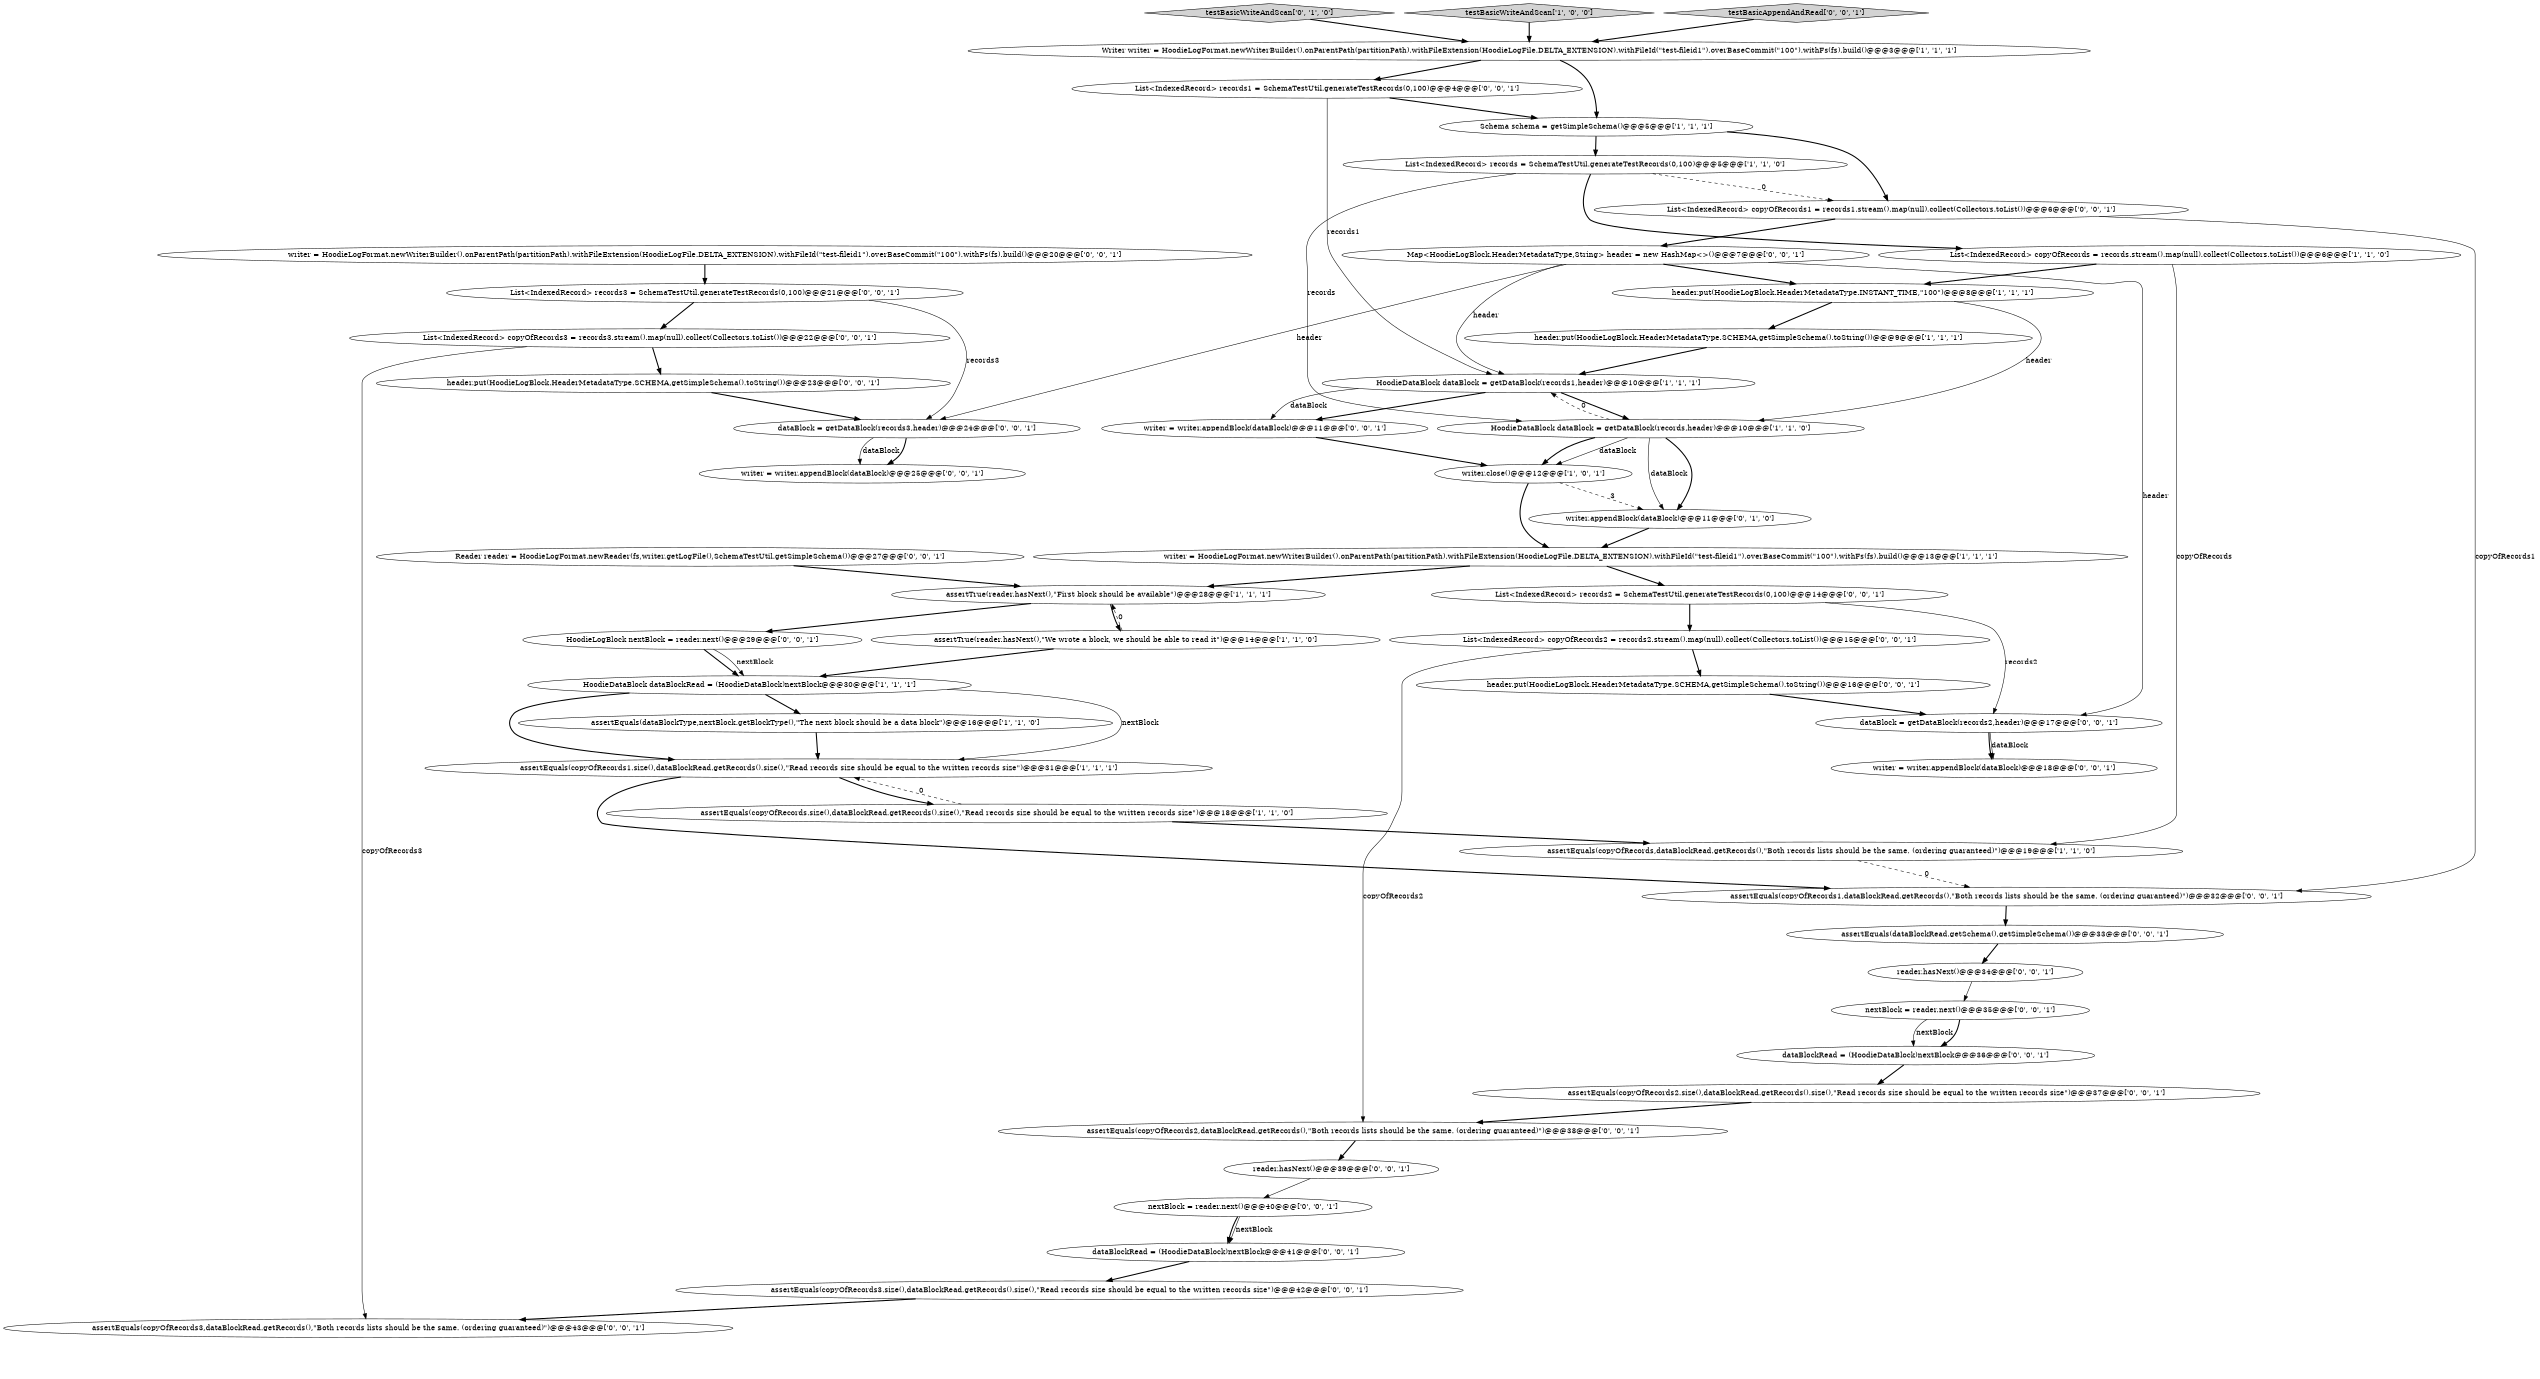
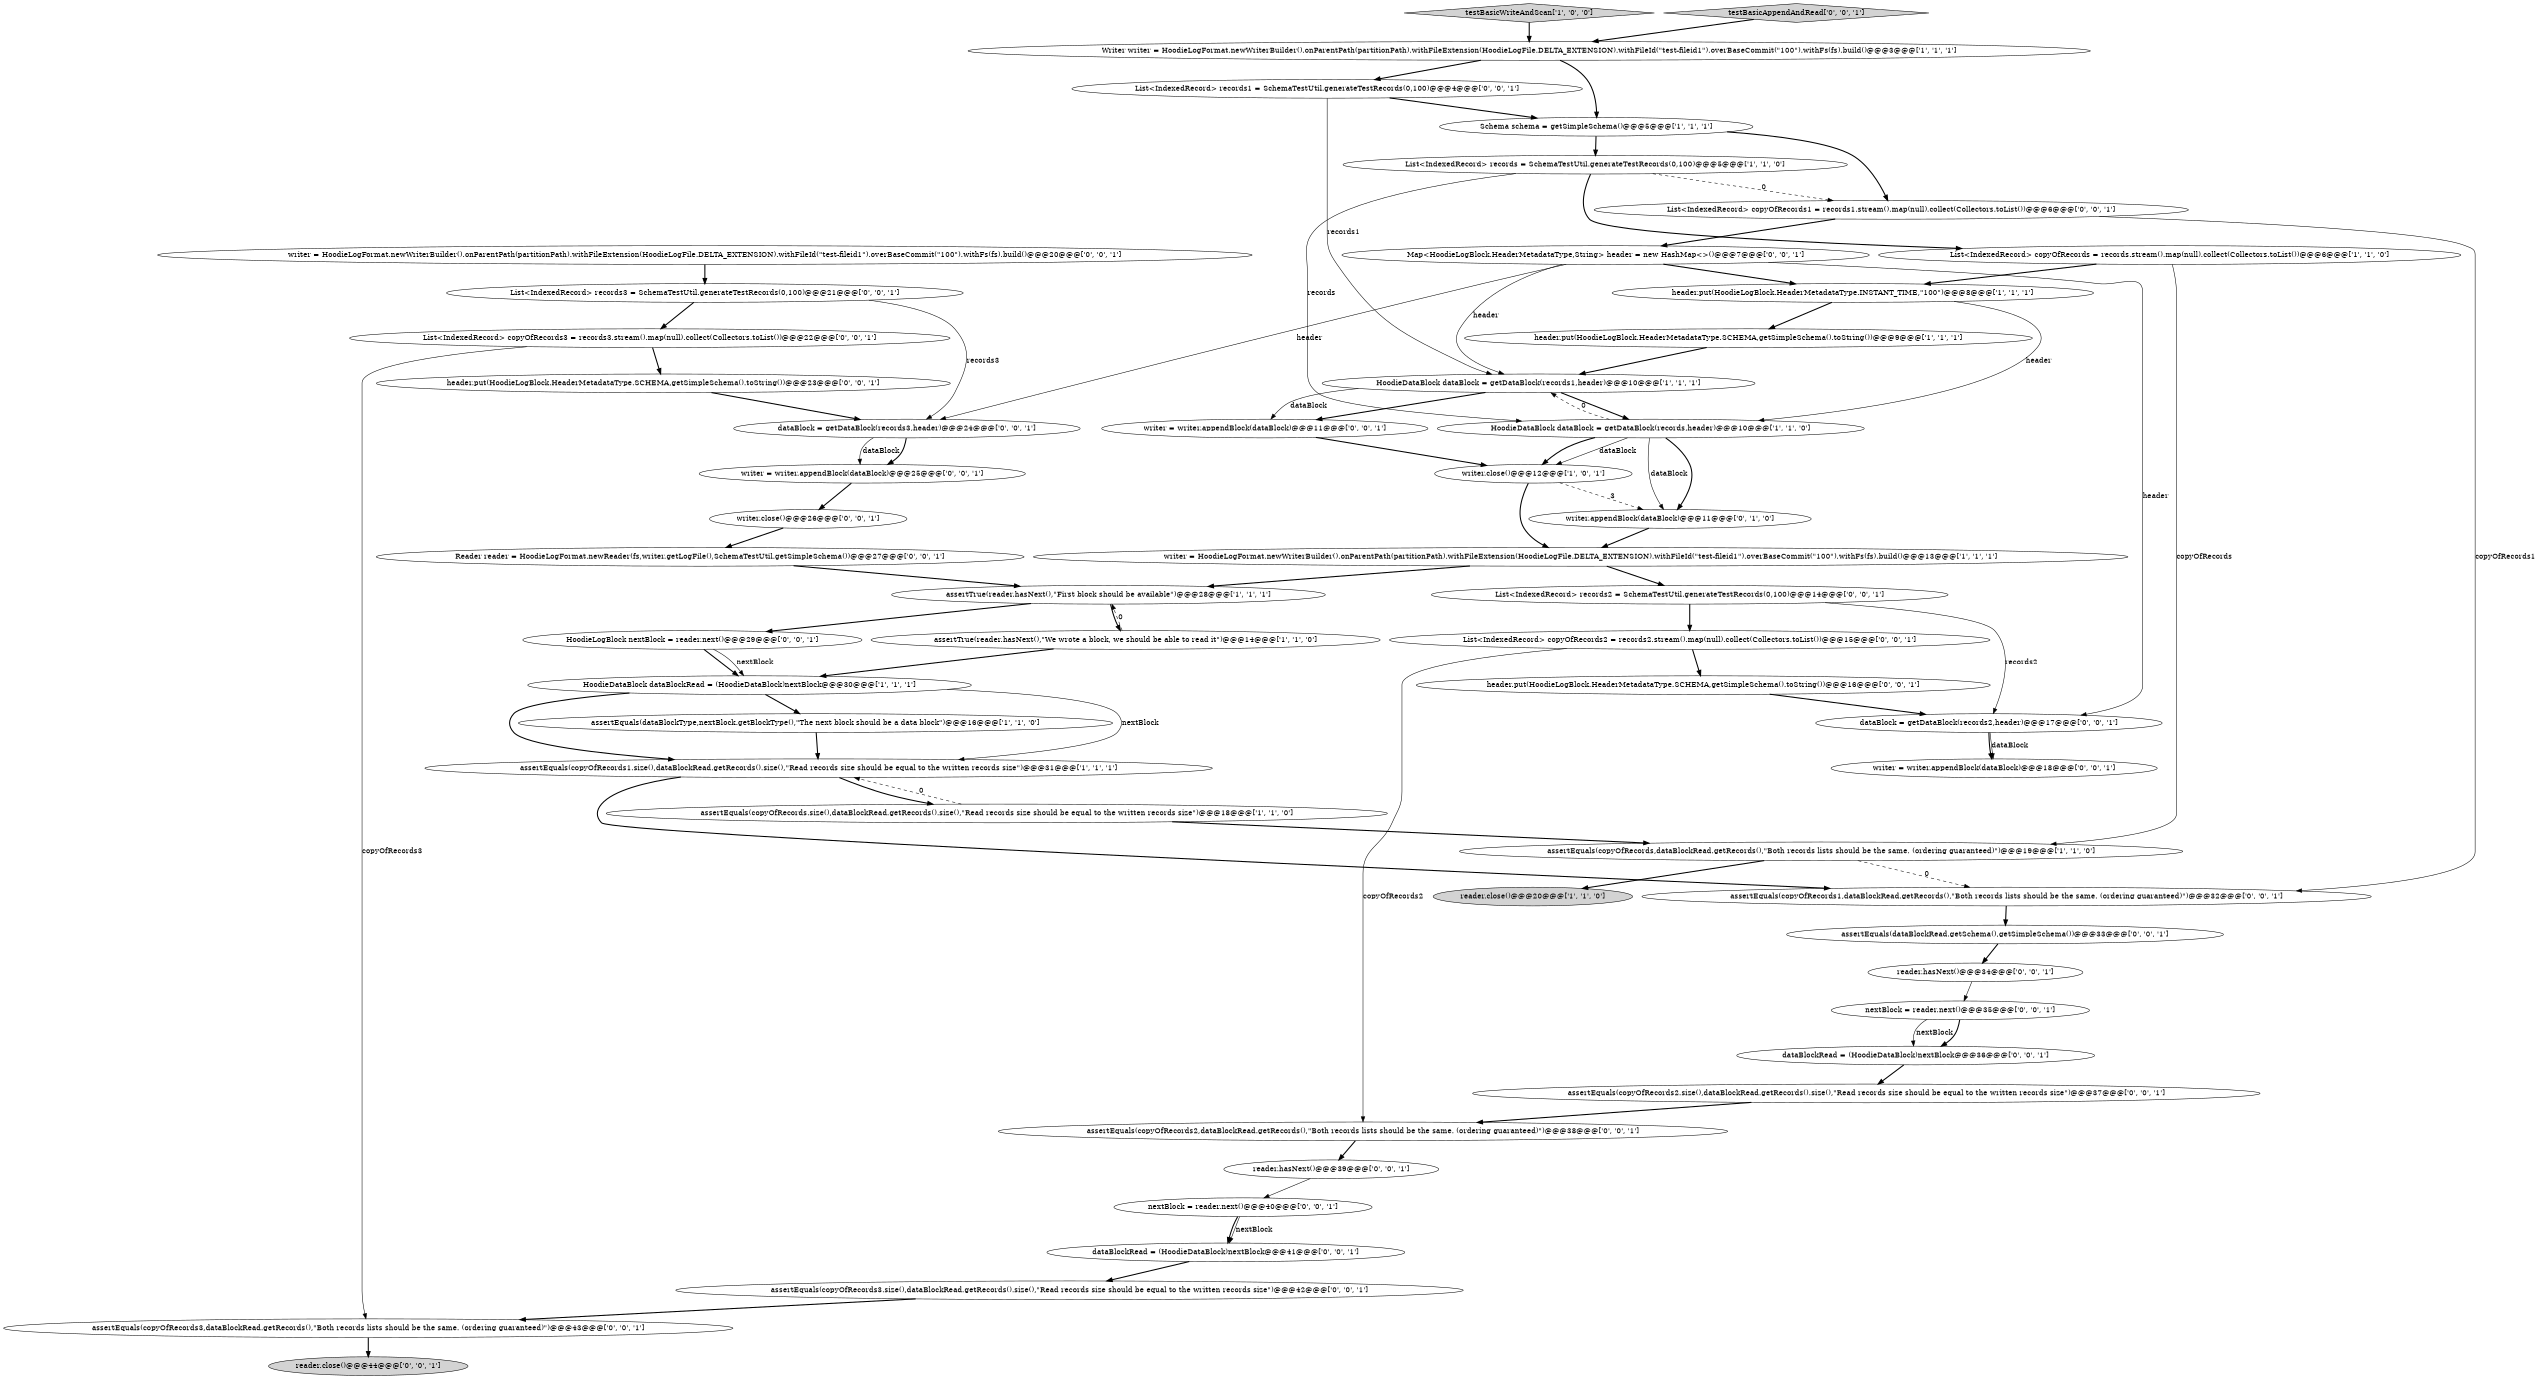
(1270, 13) -> none
none -> (808, 519)
none -> (1533, 897)
none -> (368, 1366)
